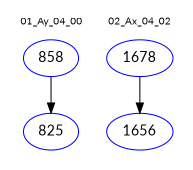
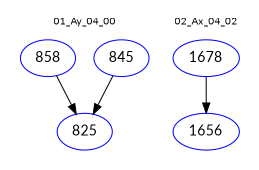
none -> (121, 58)
